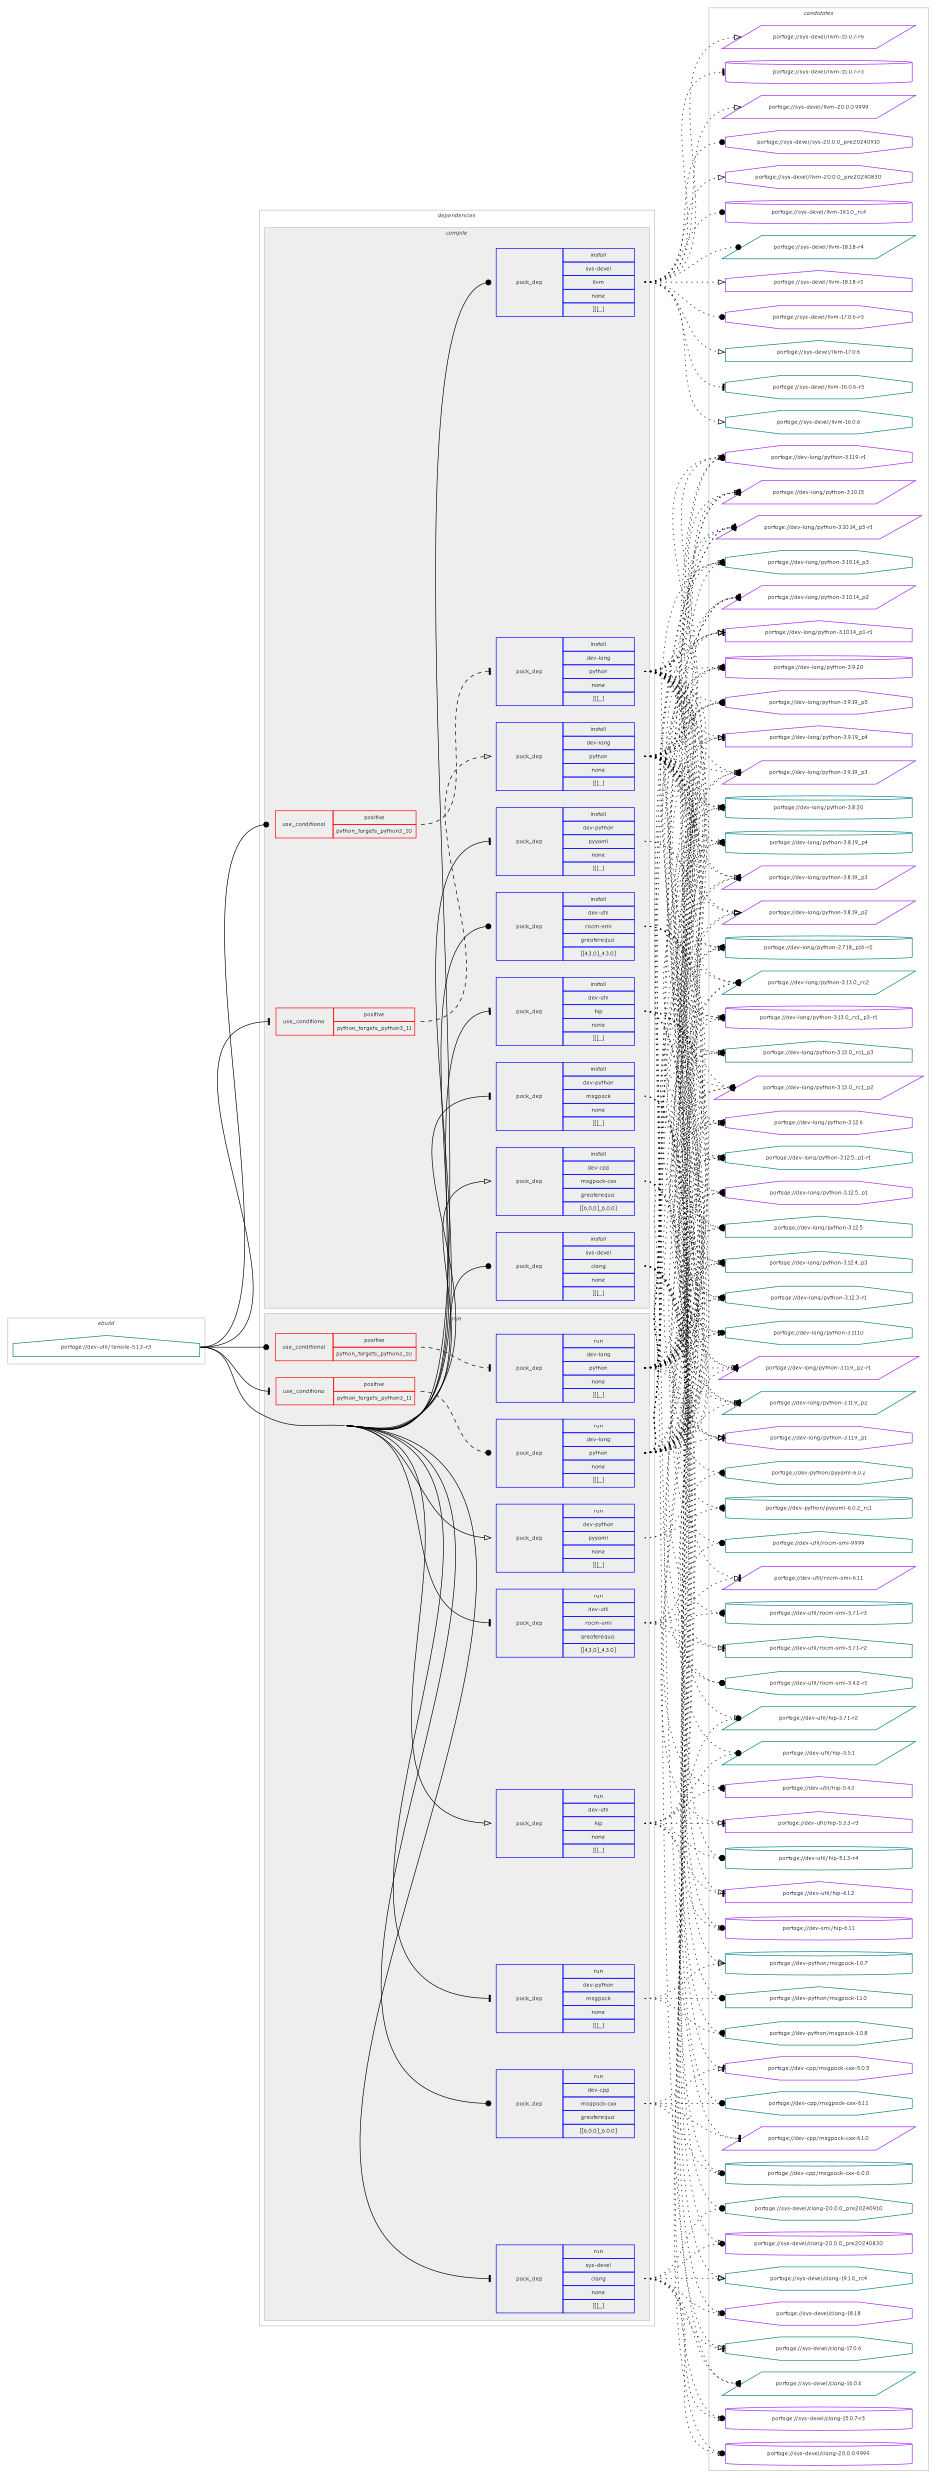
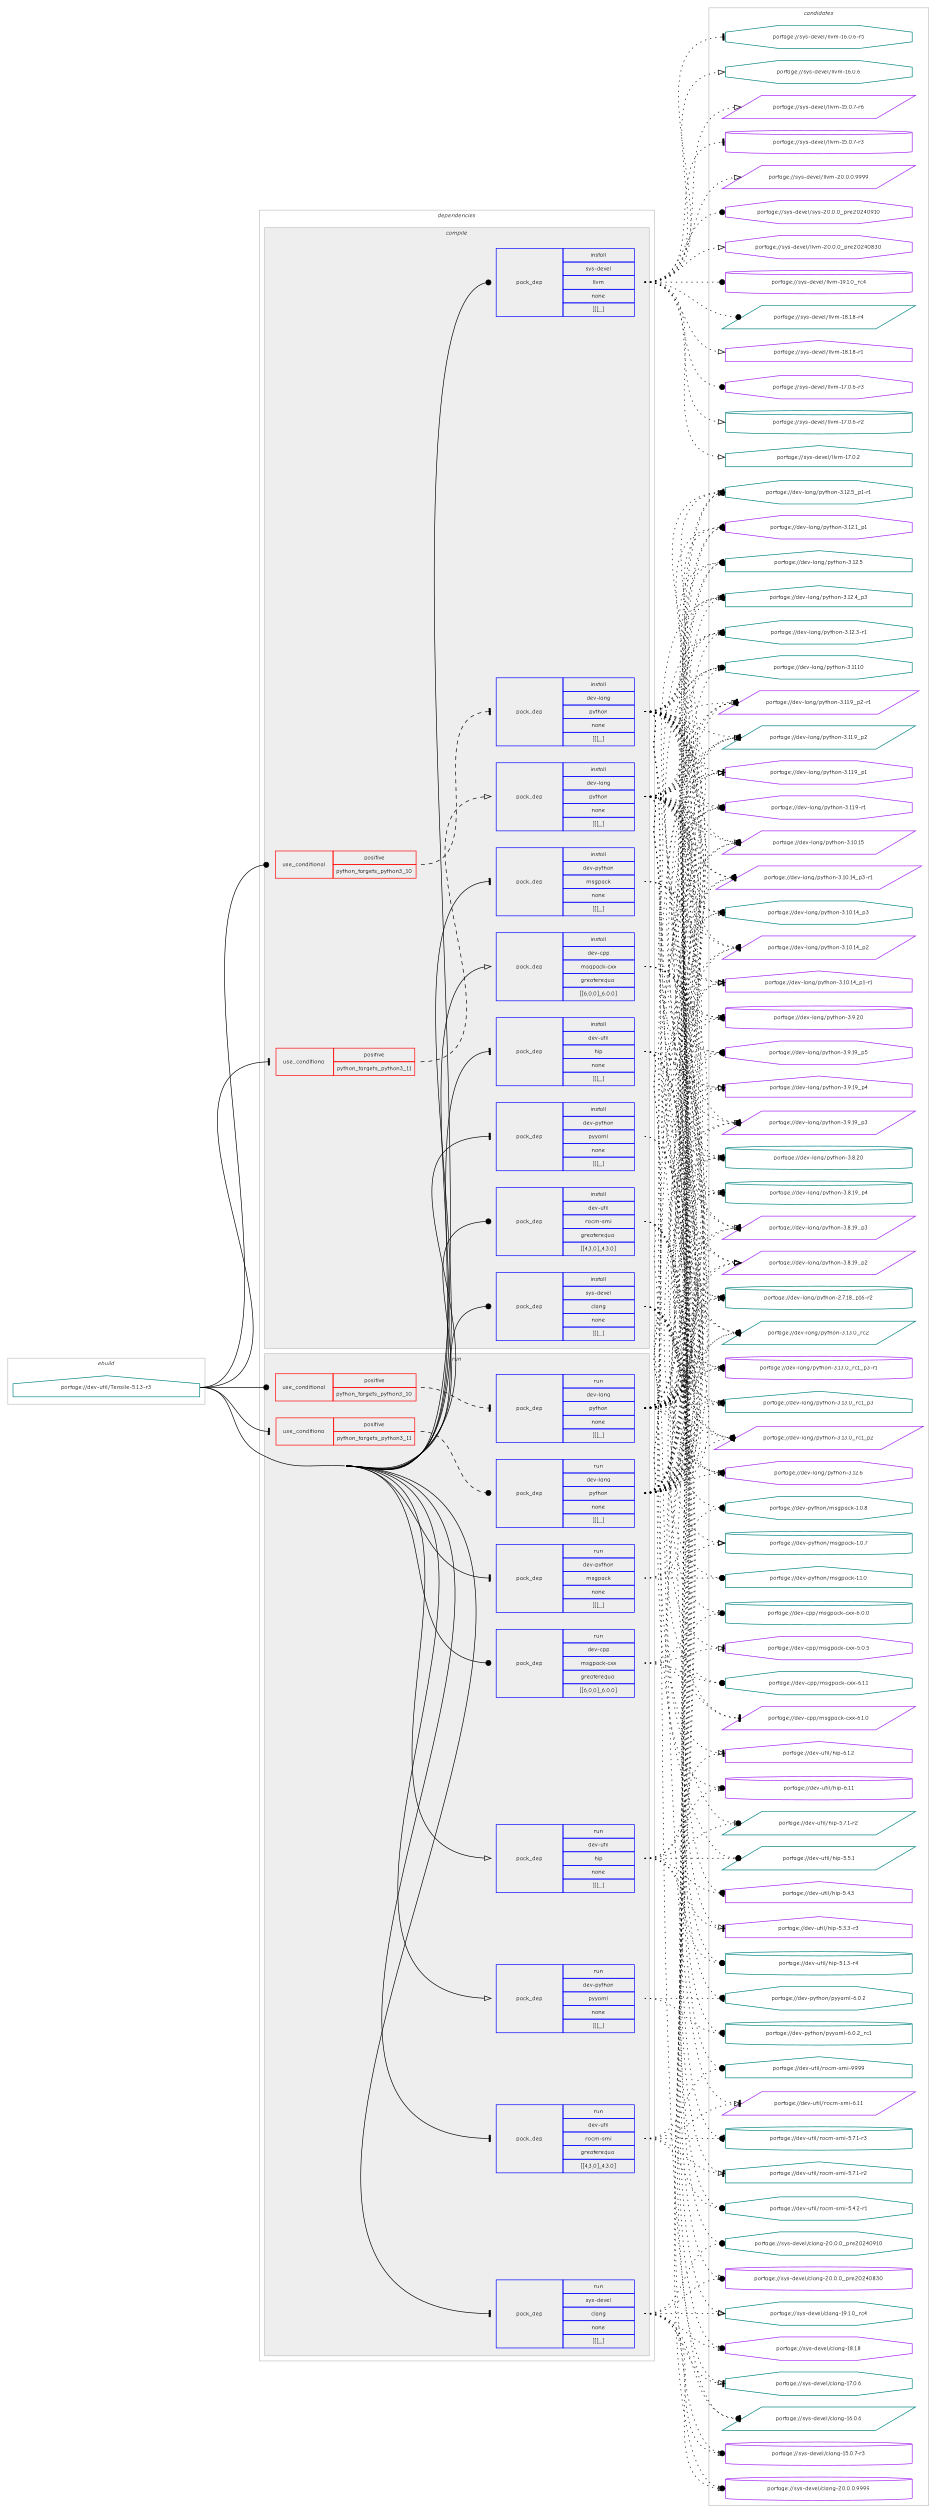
(819, 352) -> (819, 457)
none -> (819, 422)
(819, 1193) -> (819, 527)
(819, 1928) -> (819, 1788)
